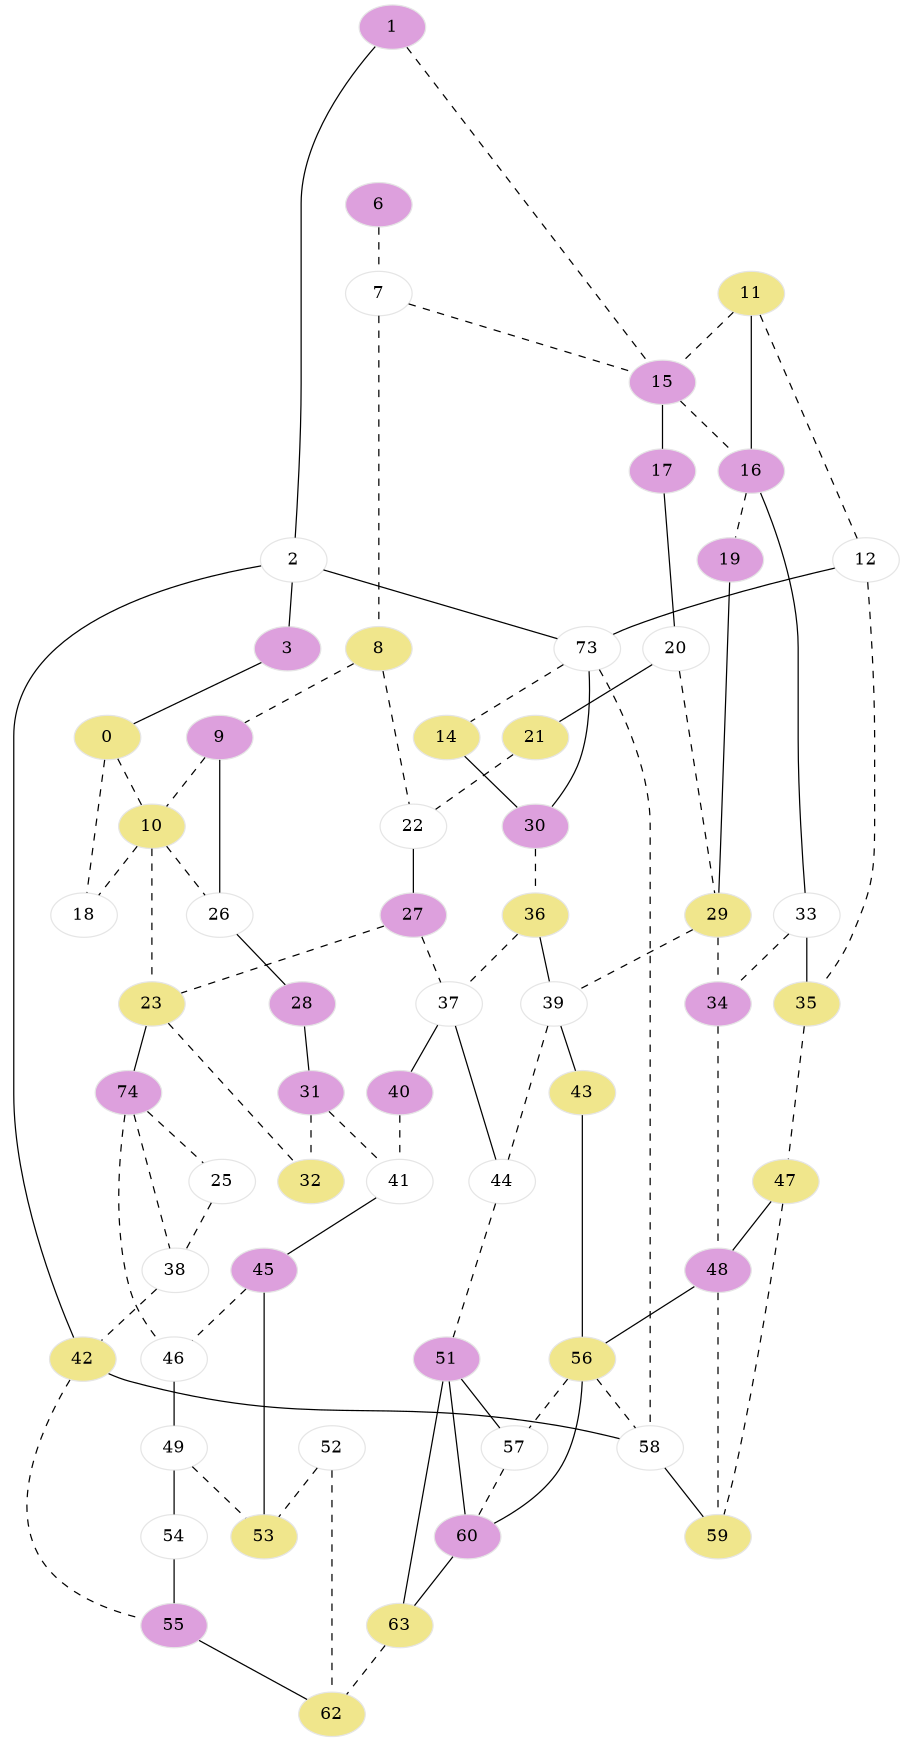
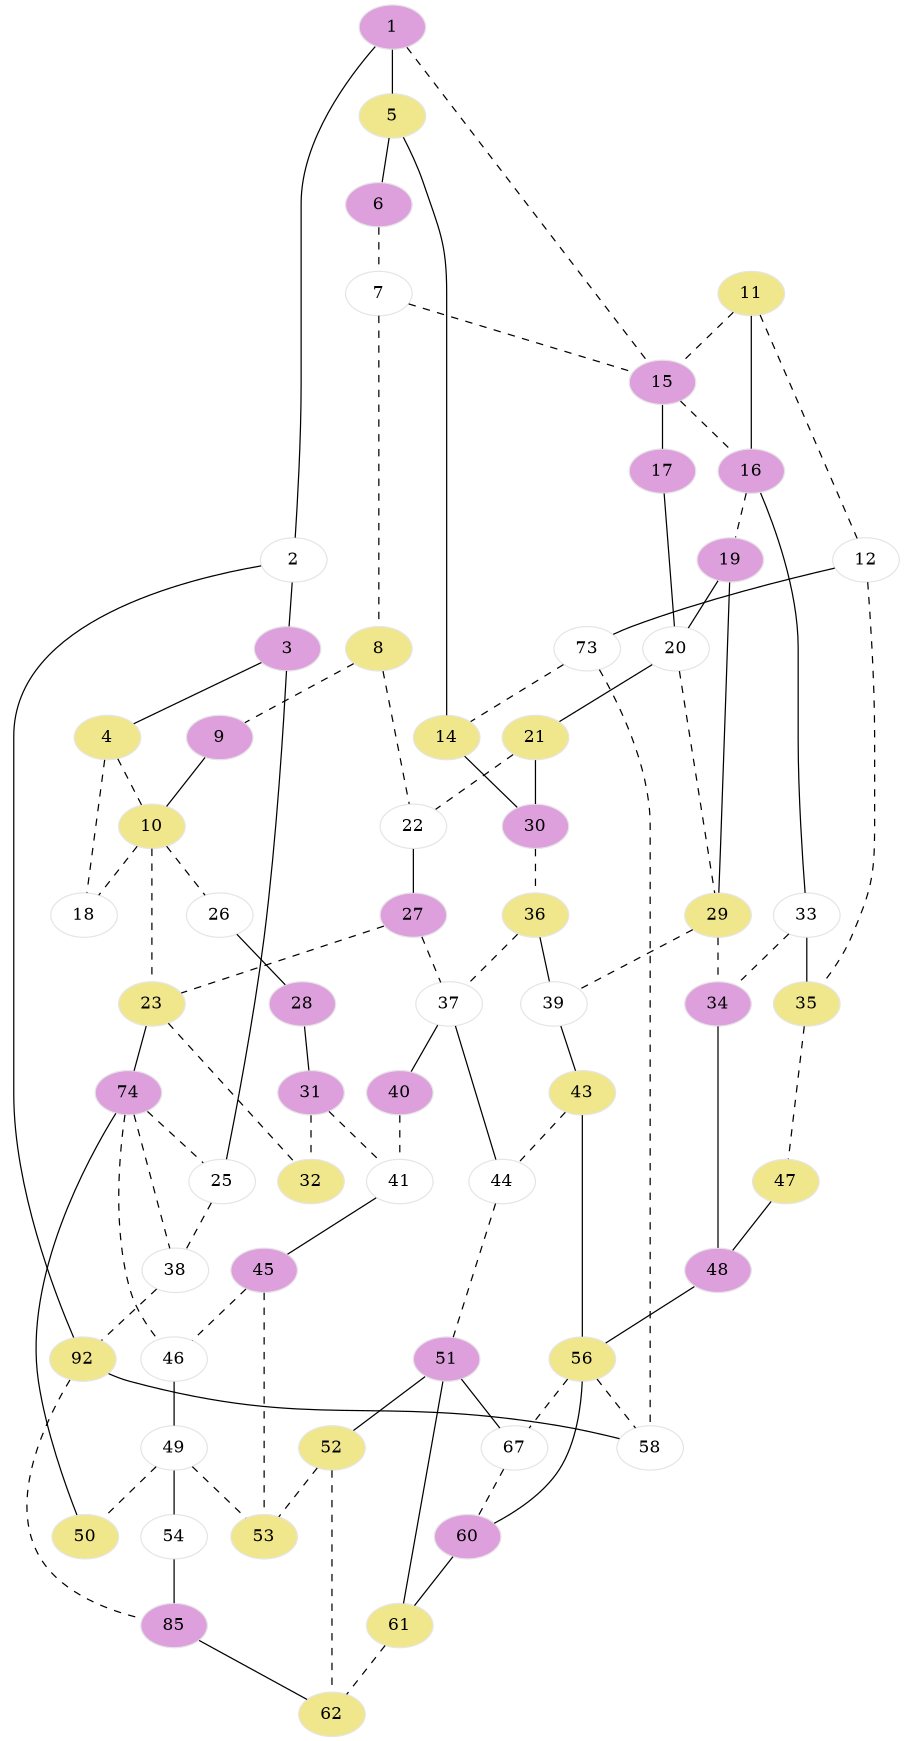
none -> (392, 116)
(440, 604) -> none
none -> (698, 613)
(107, 738) -> (107, 738)
(584, 743) -> (535, 782)
(186, 782) -> (186, 782)
(220, 826) -> none
none -> (267, 916)
(528, 1093) -> (542, 1137)
(718, 1137) -> (718, 1137)
(83, 1359) -> (83, 1359)
(264, 1398) -> (264, 1398)
(332, 1448) -> (332, 1448)
(457, 1448) -> (389, 1404)
(514, 1448) -> (514, 1448)
none -> (85, 1537)
(718, 1537) -> none
(174, 1626) -> (174, 1626)
(400, 1626) -> (400, 1626)
